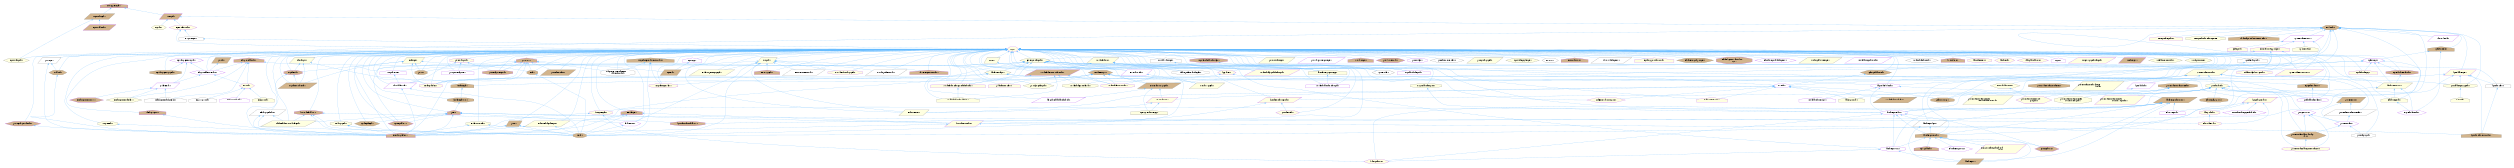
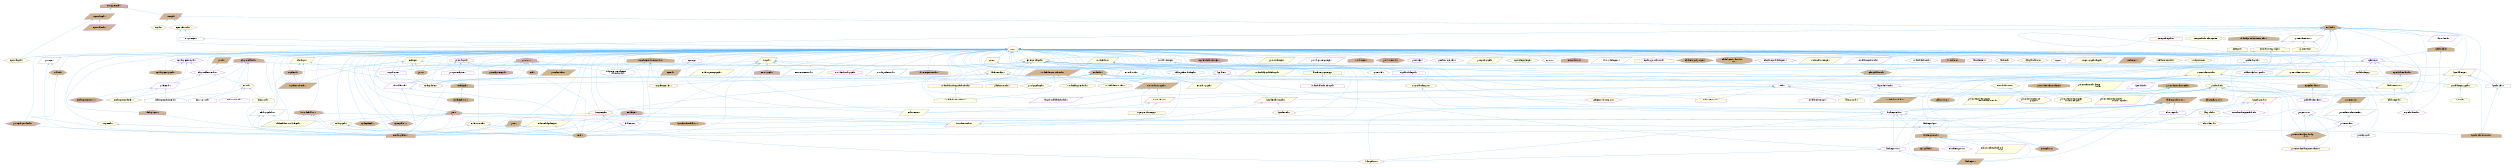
(1101, 73) -> (1098, 73)
